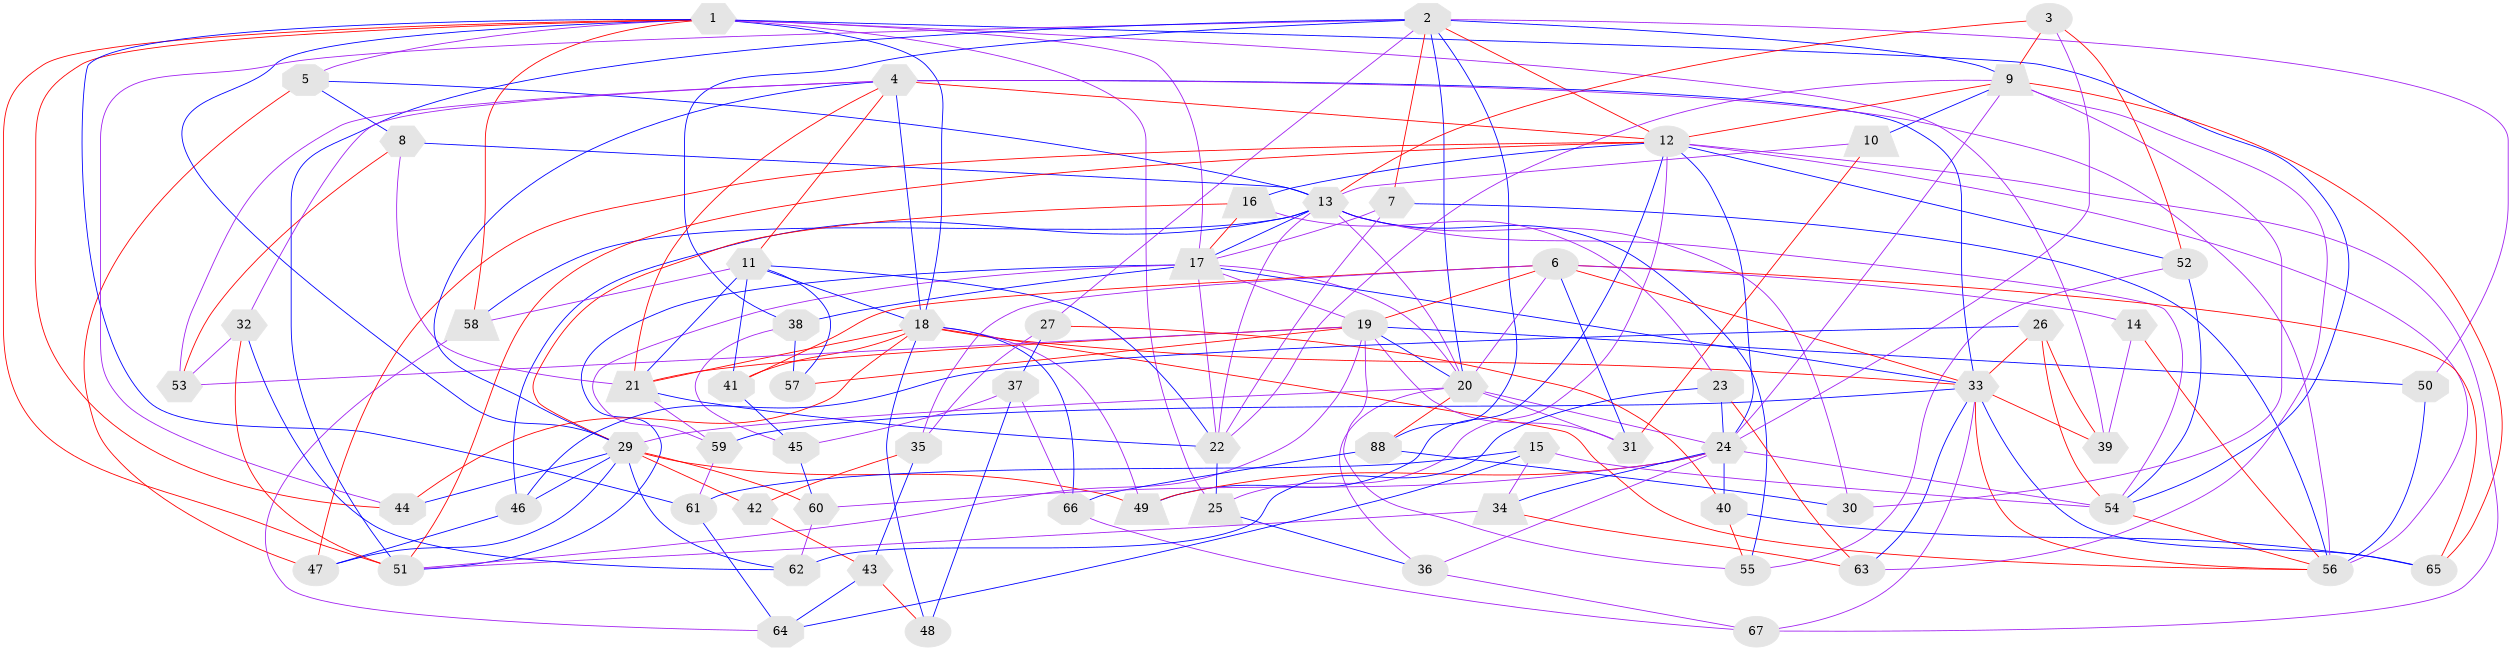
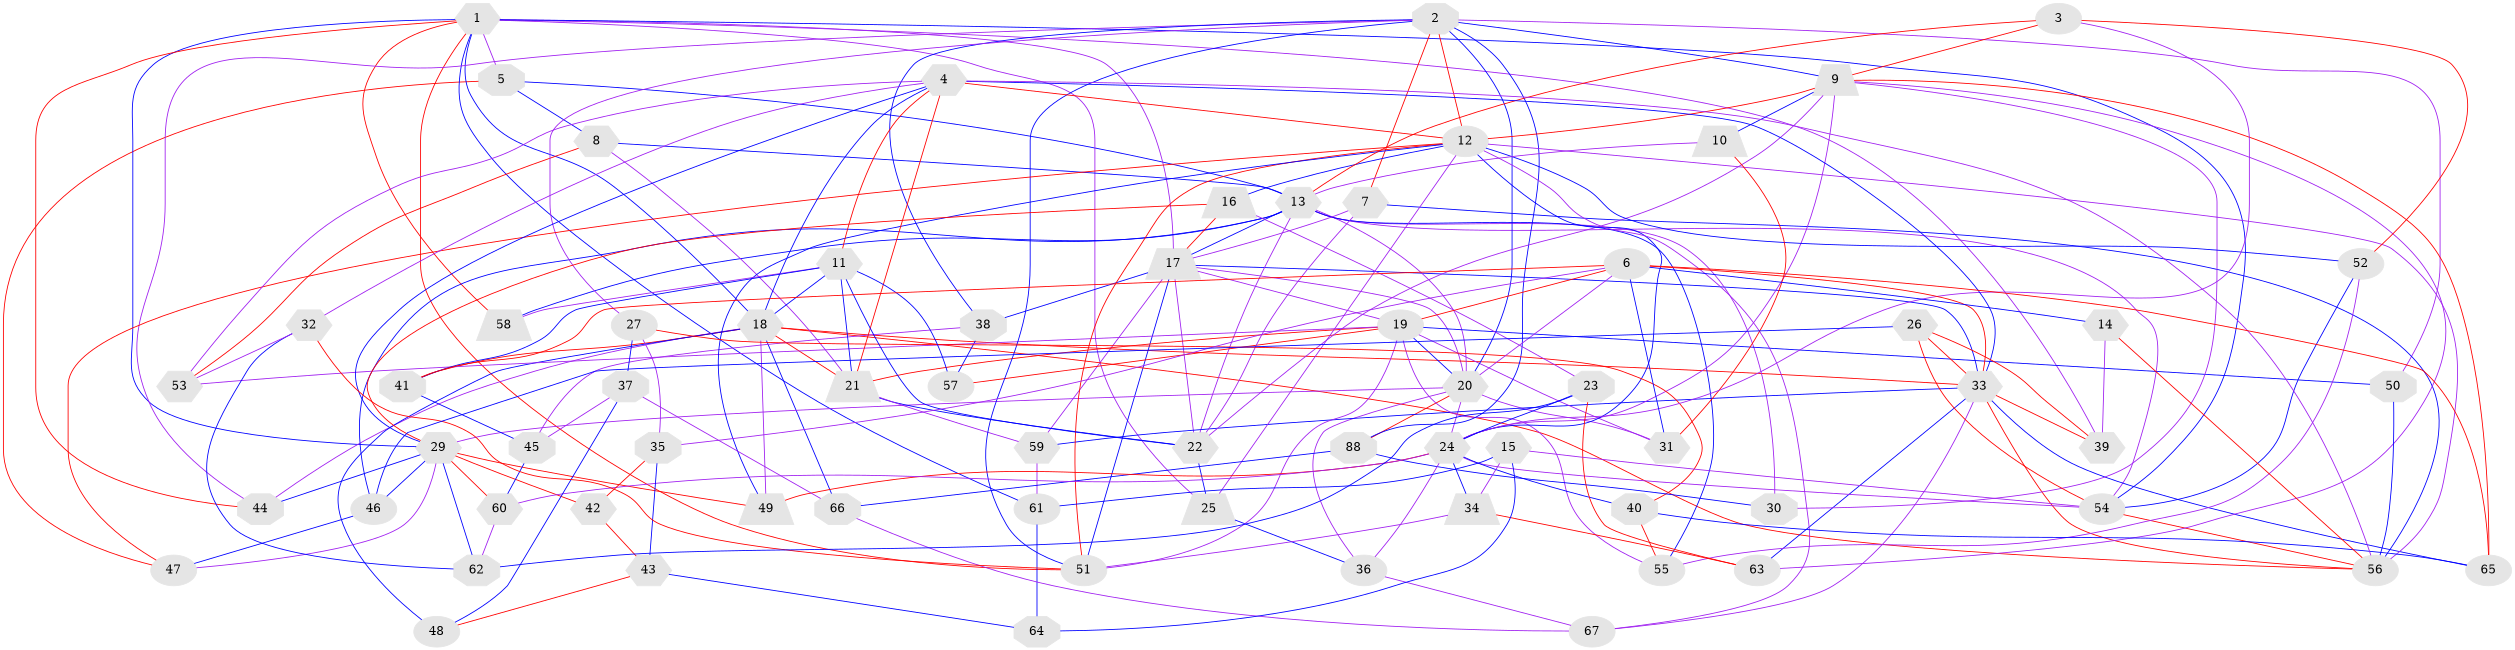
(1888, 287) -> (1868, 293)
(666, 420) -> (508, 379)
(489, 545) -> (337, 548)
(356, 607) -> none
